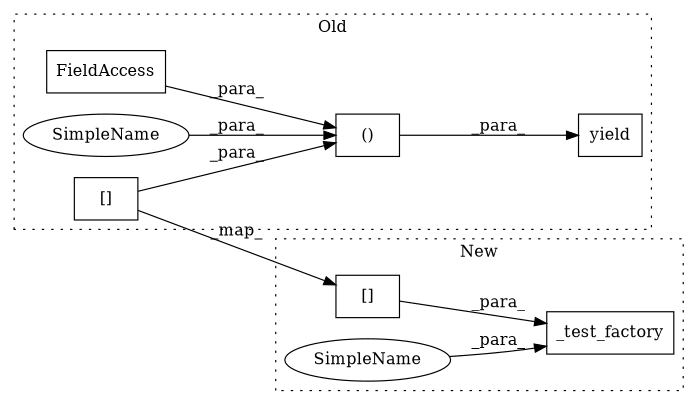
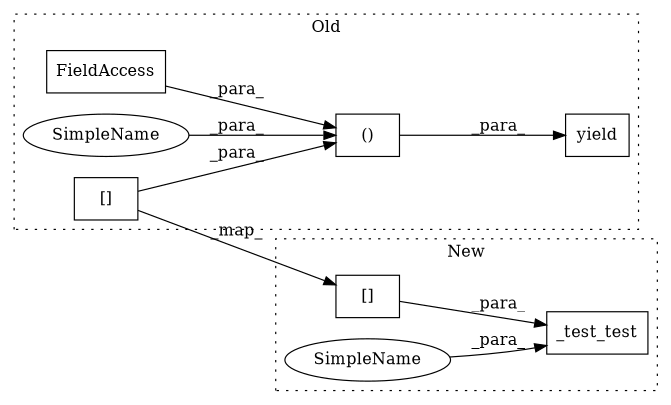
(610, 333) -> (597, 333)
